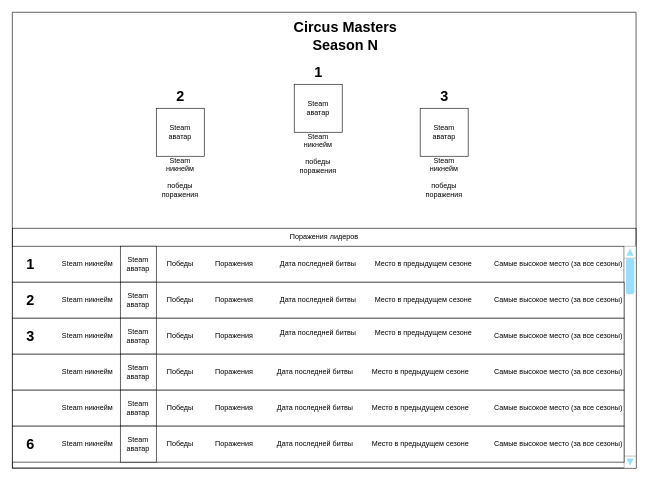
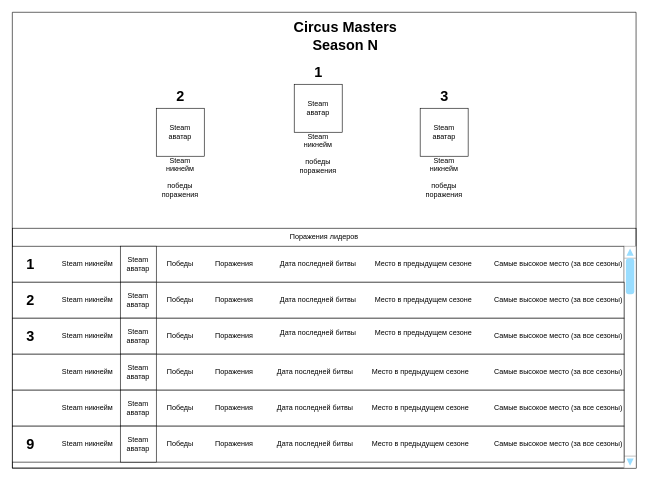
(31, 444) -> (31, 444)
